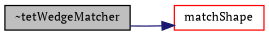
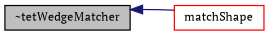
(146, 26) -> (159, 10)
